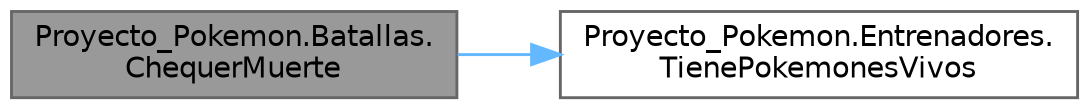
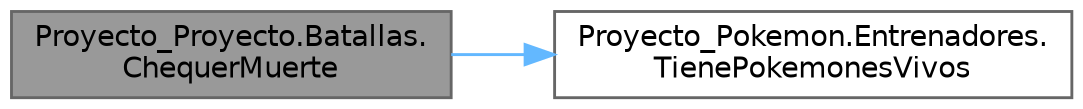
(234, 55) -> (231, 55)
